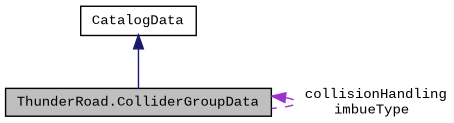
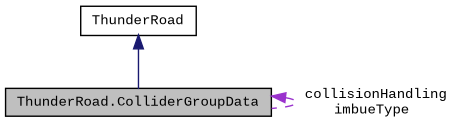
(138, 21) -> (138, 21)
